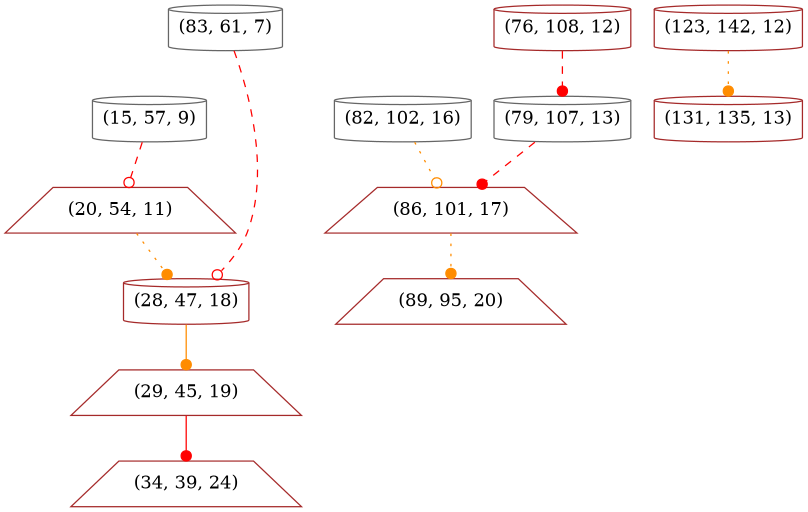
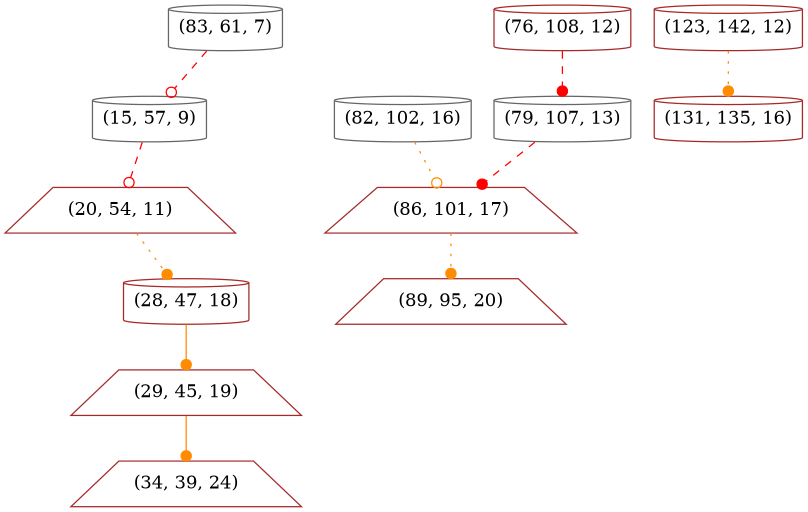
(728, 119) -> (728, 119)
(257, 164) -> (191, 70)
(186, 433) -> (186, 433)
